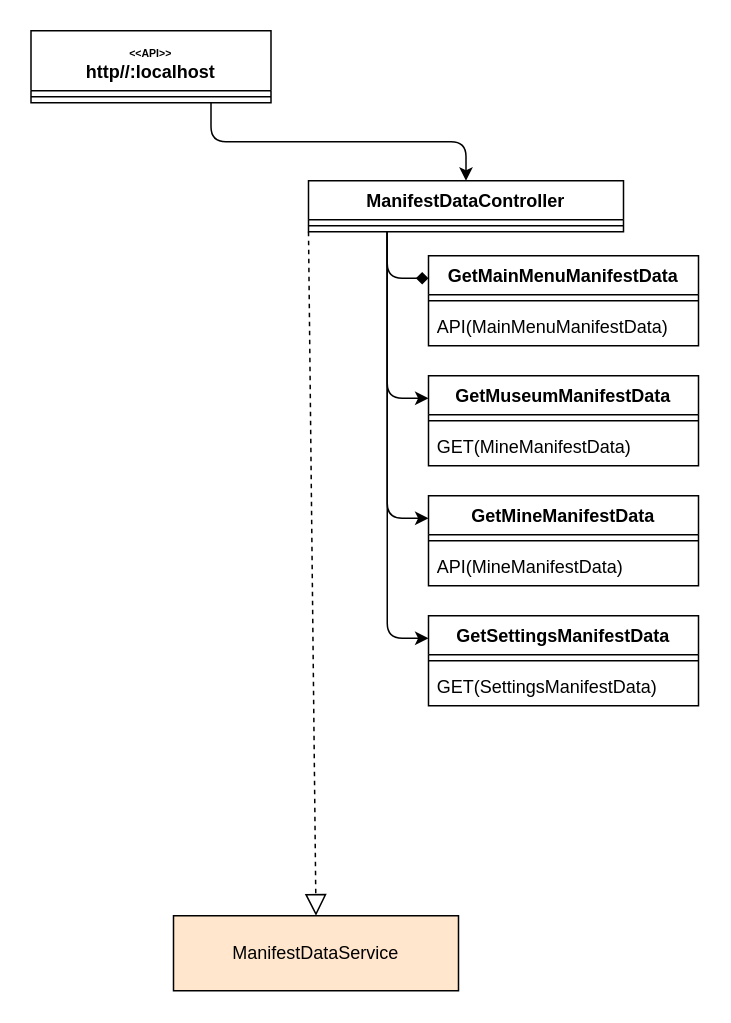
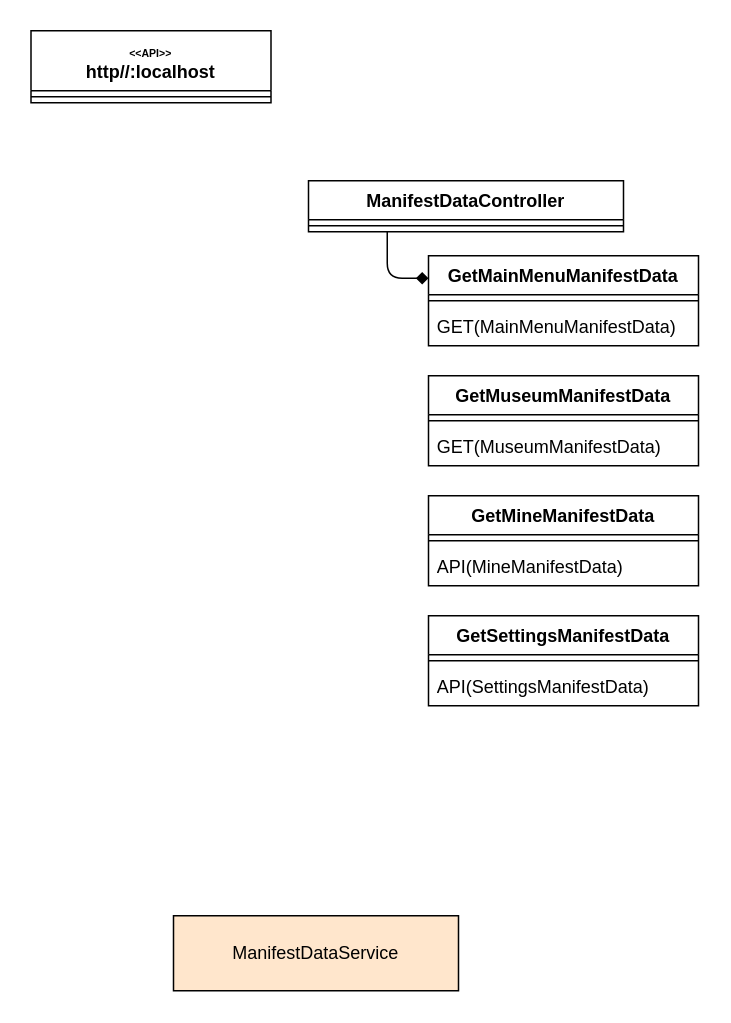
(334, 142) -> none
(559, 328) -> (559, 328)
(404, 398) -> none
(538, 448) -> (551, 448)
(404, 518) -> none
(312, 564) -> none
(387, 585) -> none
(559, 688) -> (559, 688)
